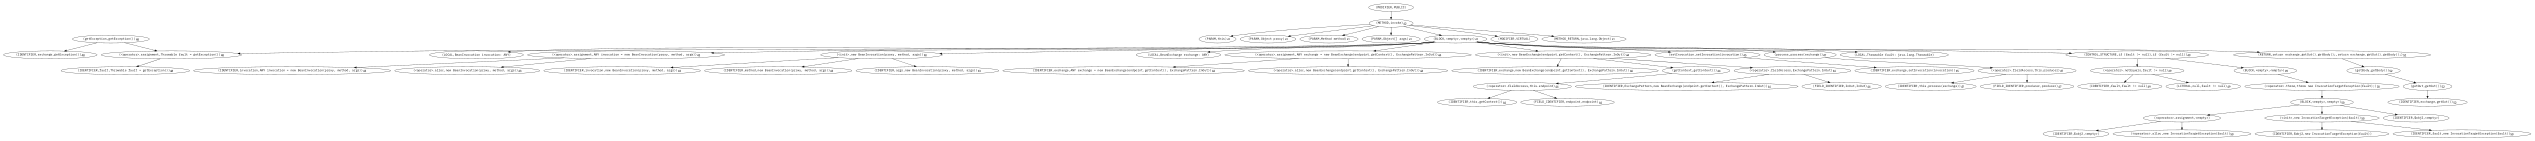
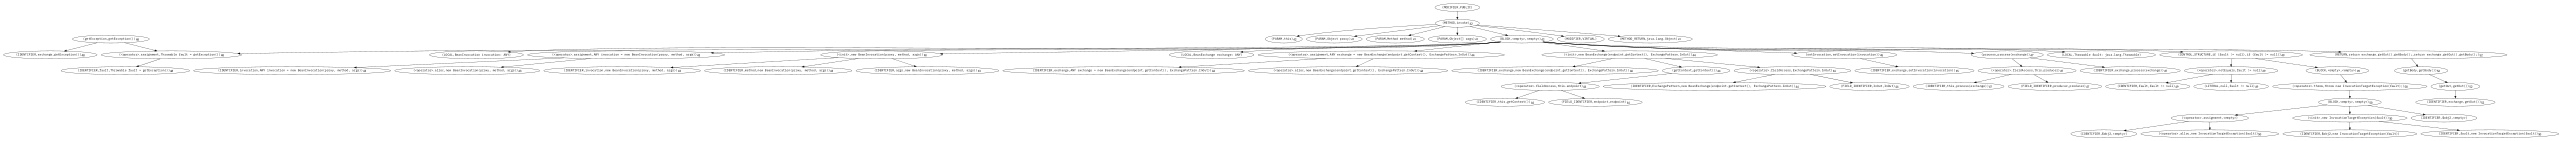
none -> (2130, 71)
